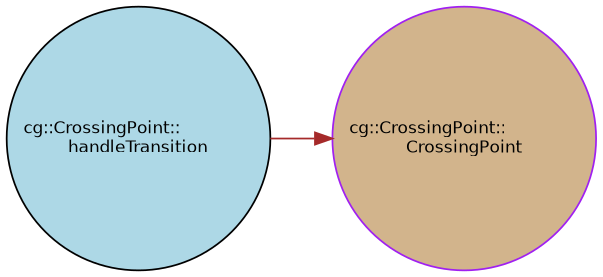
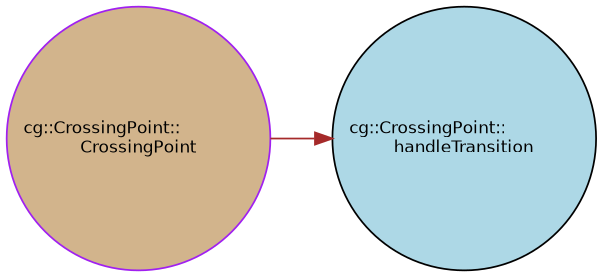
(292, 139) -> (292, 139)
